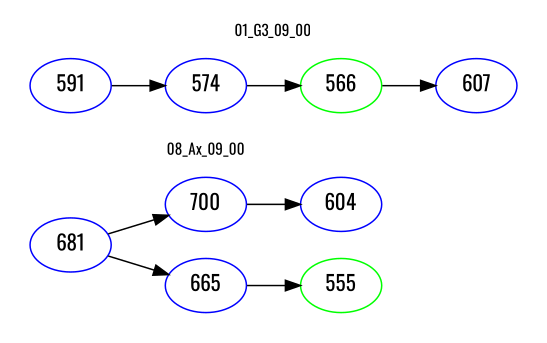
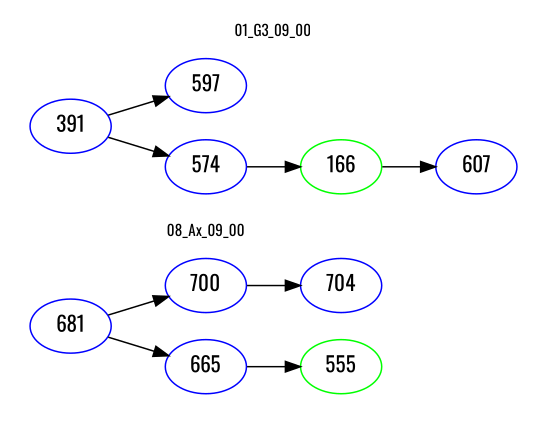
(71, 86) -> (71, 126)
none -> (206, 86)
(341, 86) -> (341, 167)
(341, 204) -> (341, 286)
